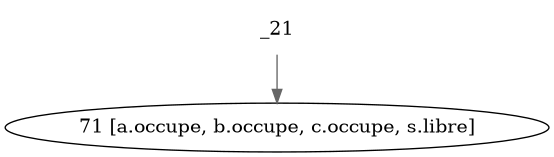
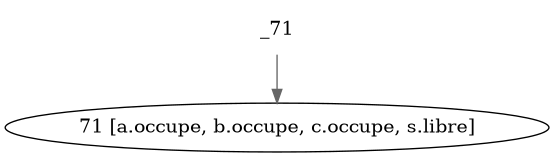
(277, 30) -> (277, 30)
